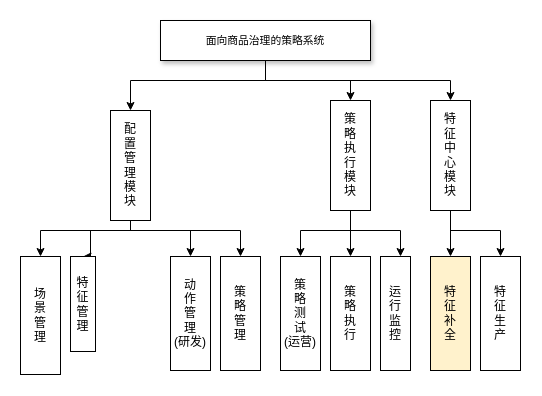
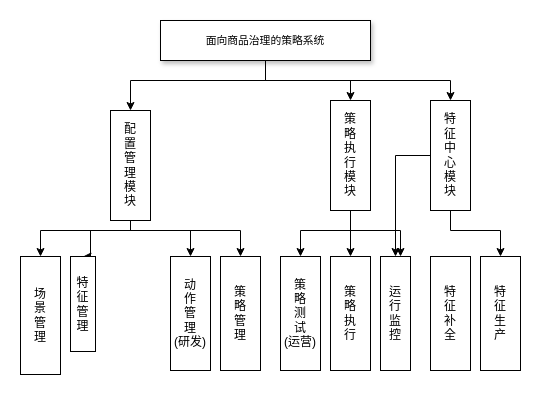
(451, 241) -> (396, 185)
(451, 314) -> (451, 314)
